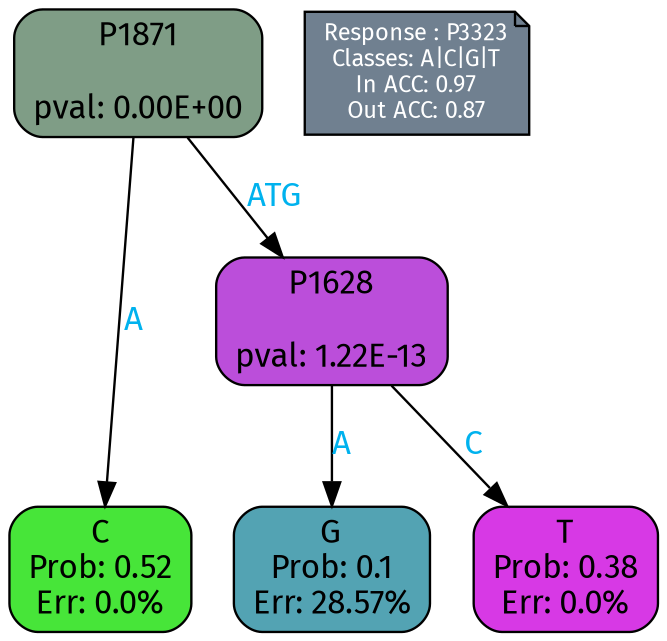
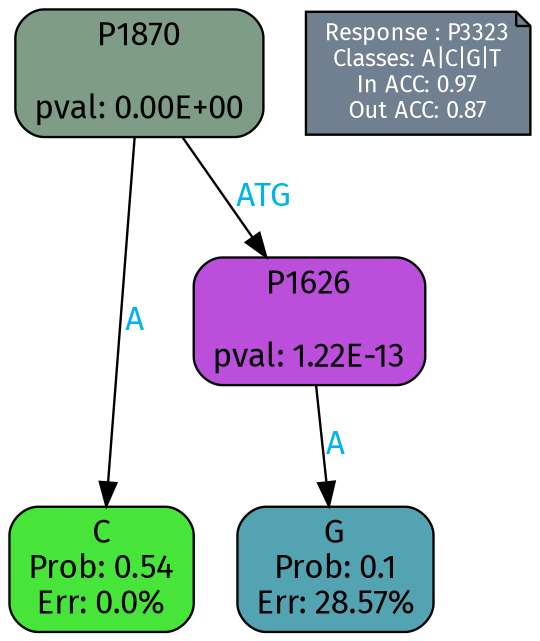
(138, 73) -> (139, 73)
(332, 321) -> (309, 321)
(100, 569) -> (102, 569)
(566, 569) -> none
